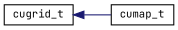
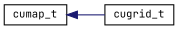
(98, 15) -> (91, 15)
